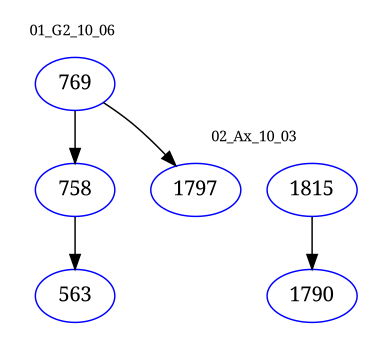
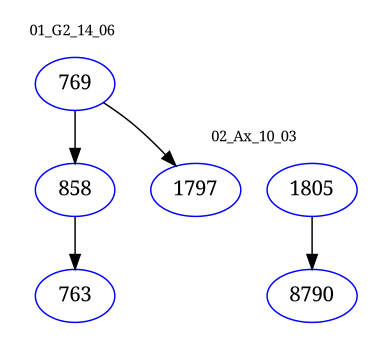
(72, 32) -> (72, 32)
(75, 190) -> (75, 190)
(312, 190) -> (312, 190)
(75, 296) -> (75, 296)
(312, 296) -> (312, 296)
